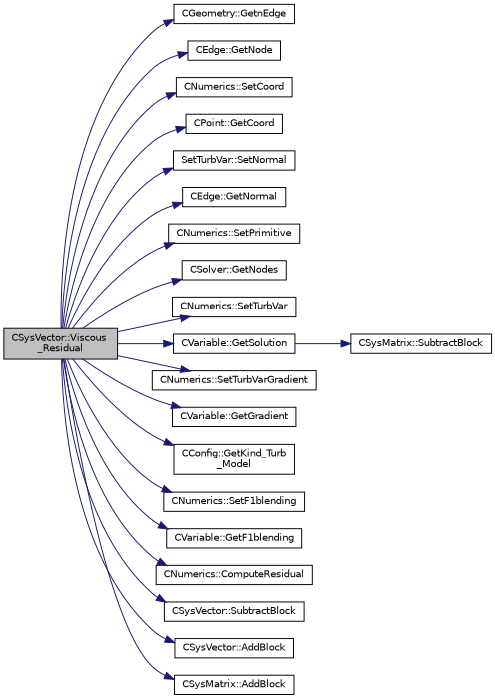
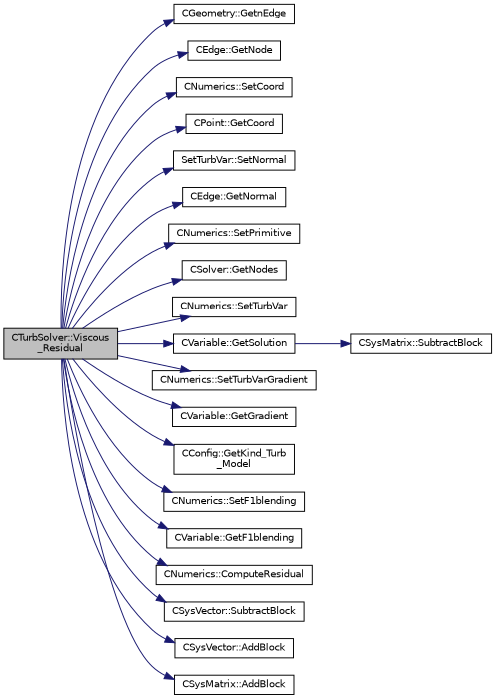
(61, 344) -> (61, 344)
